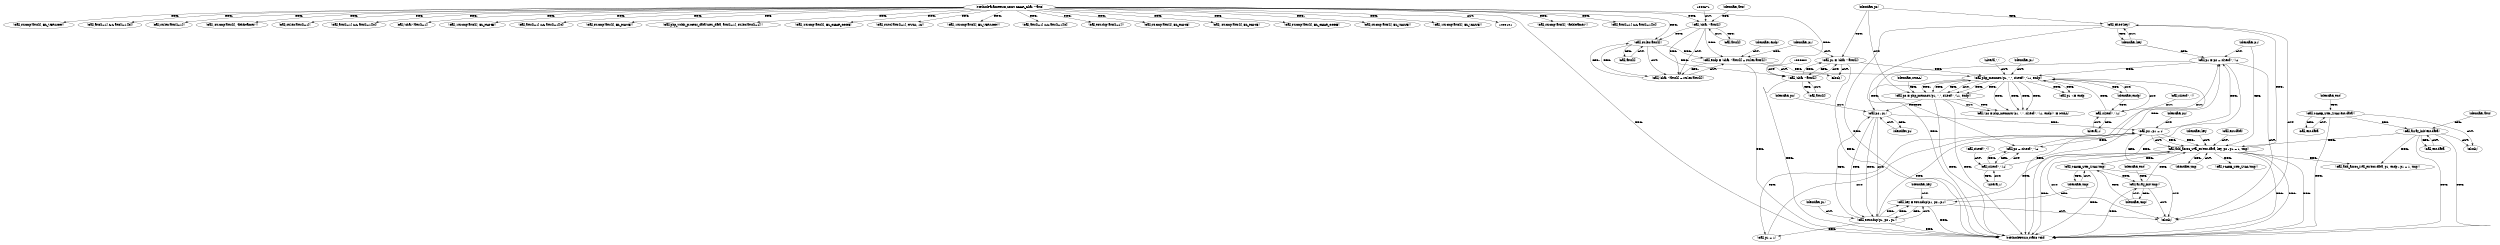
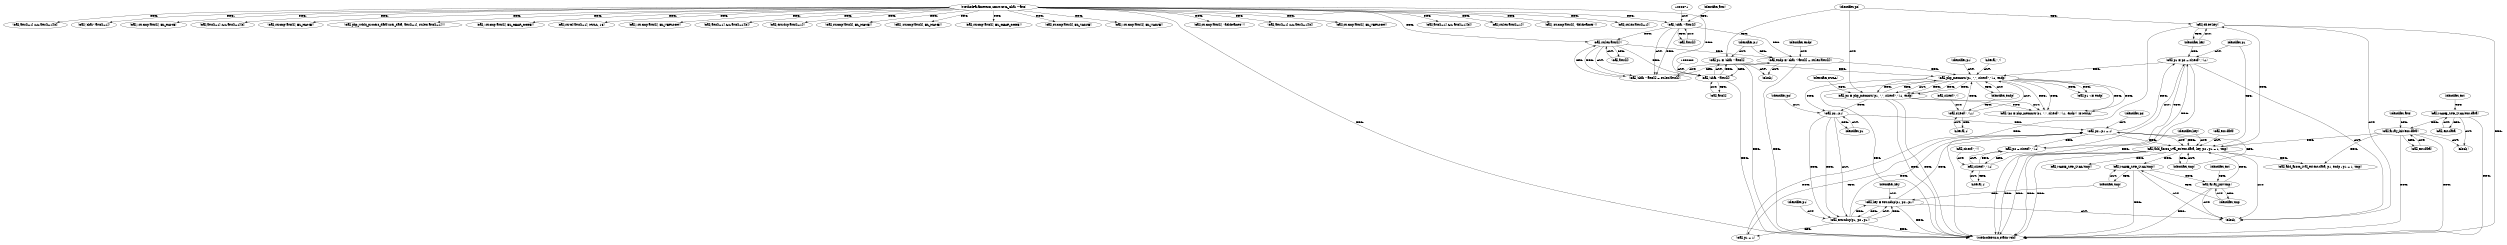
(1010, 7) -> (994, 7)
(1506, 25) -> none
(2036, 165) -> (1976, 141)
(1837, 167) -> none
(1860, 185) -> (1806, 185)
(1833, 229) -> (1808, 229)
